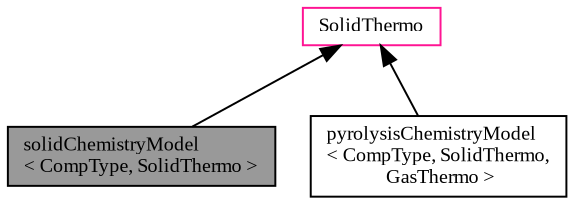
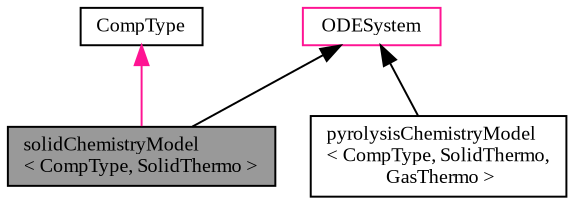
none -> (142, 27)
(372, 27) -> (372, 27)
